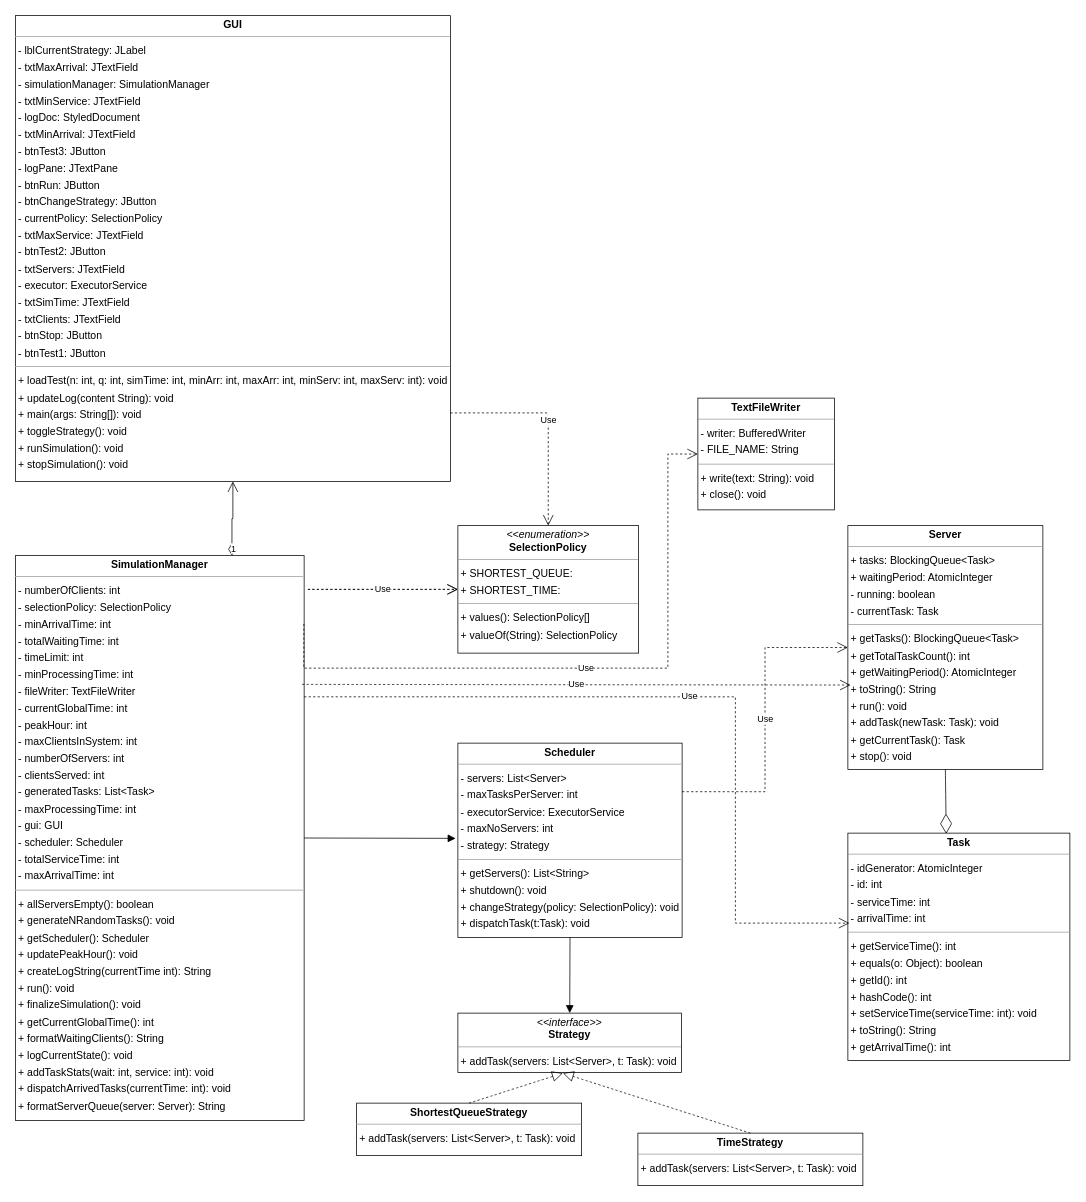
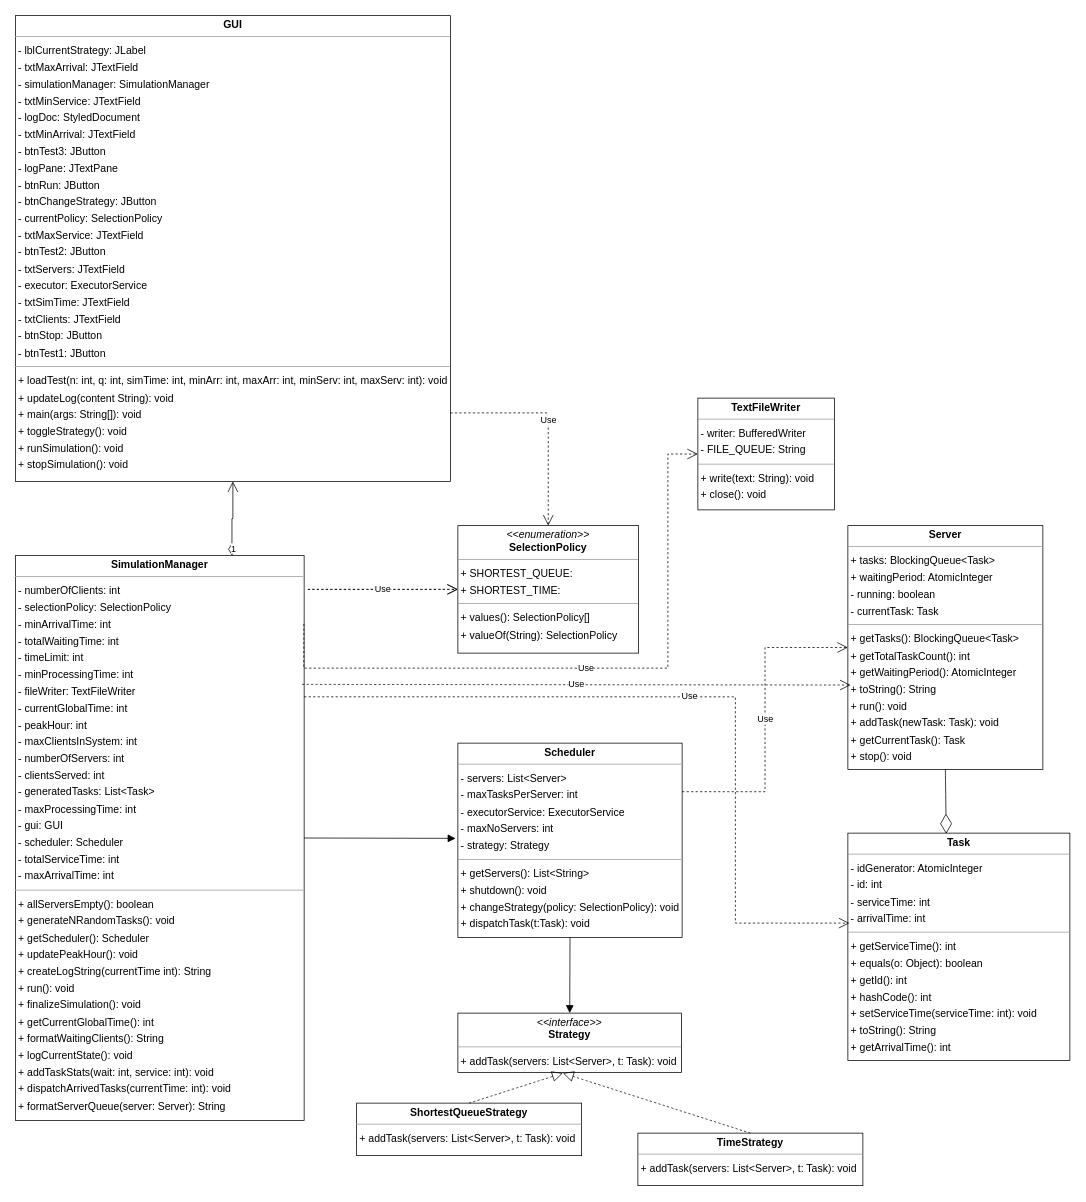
(766, 429) -> (766, 429)
